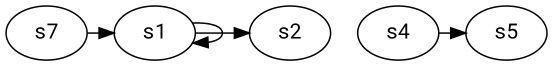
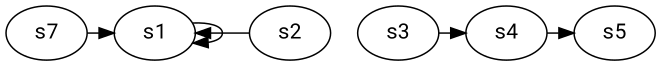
(208, 33) -> (232, 33)
none -> (398, 33)
